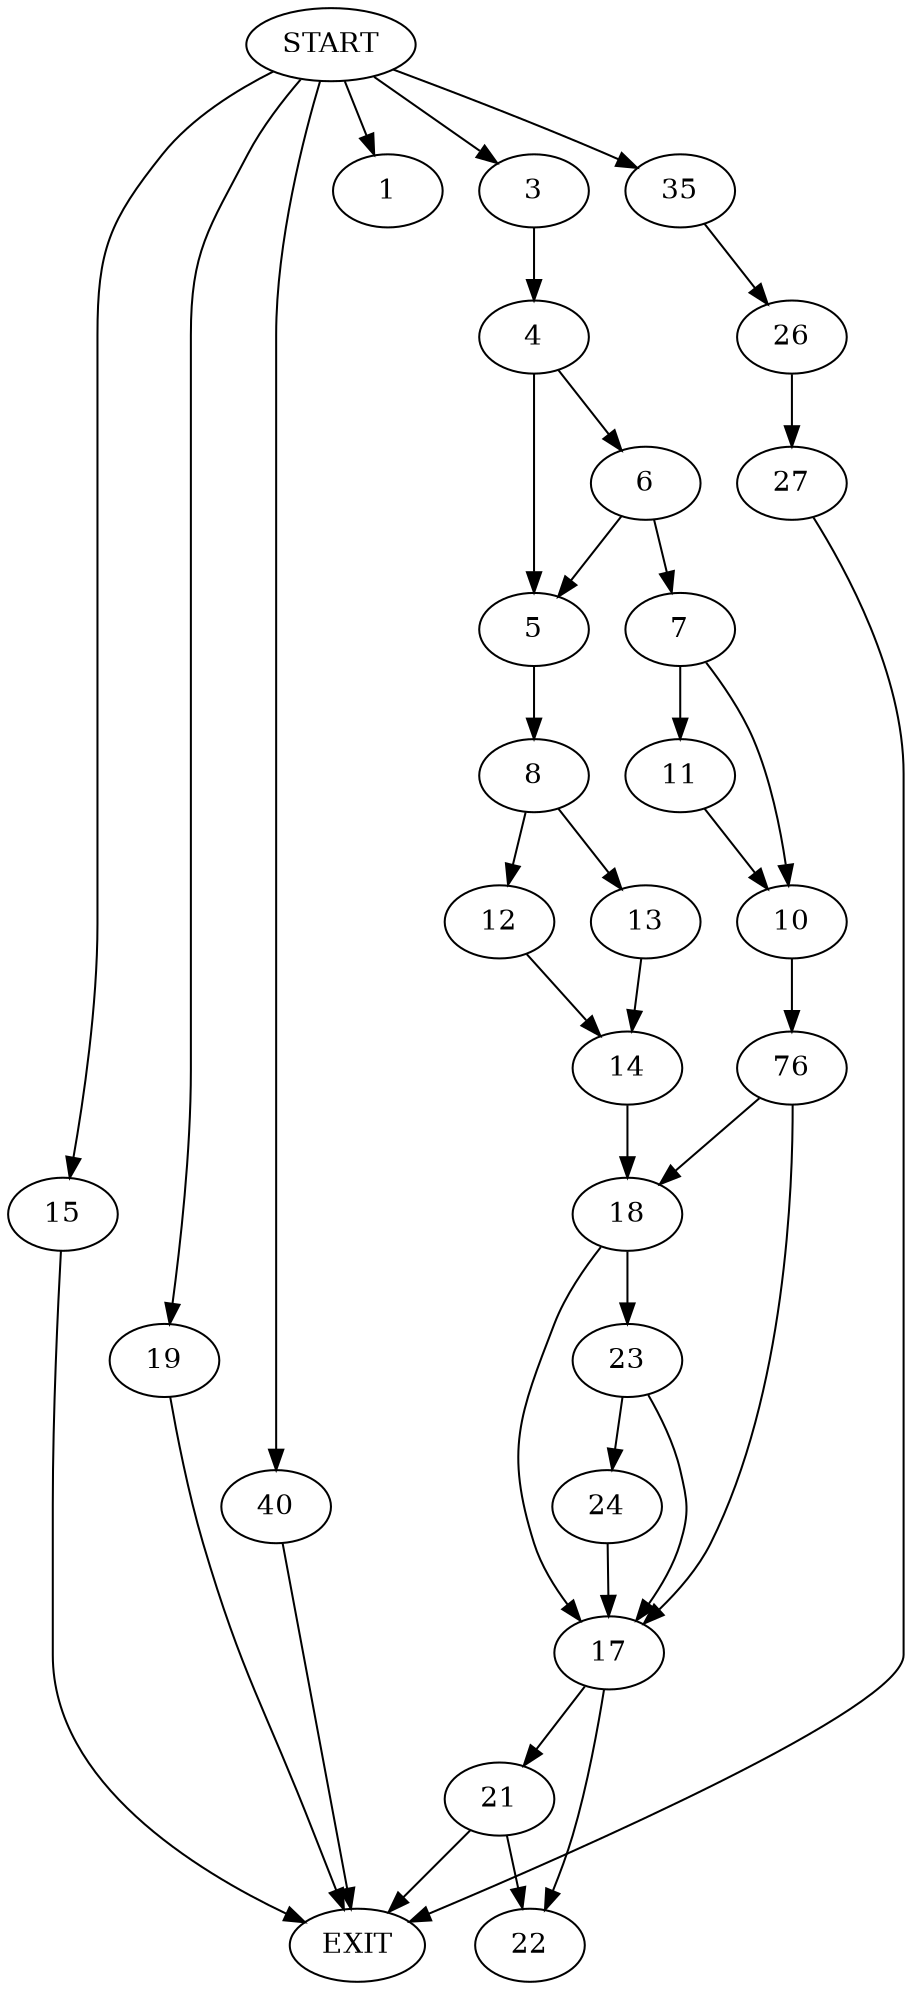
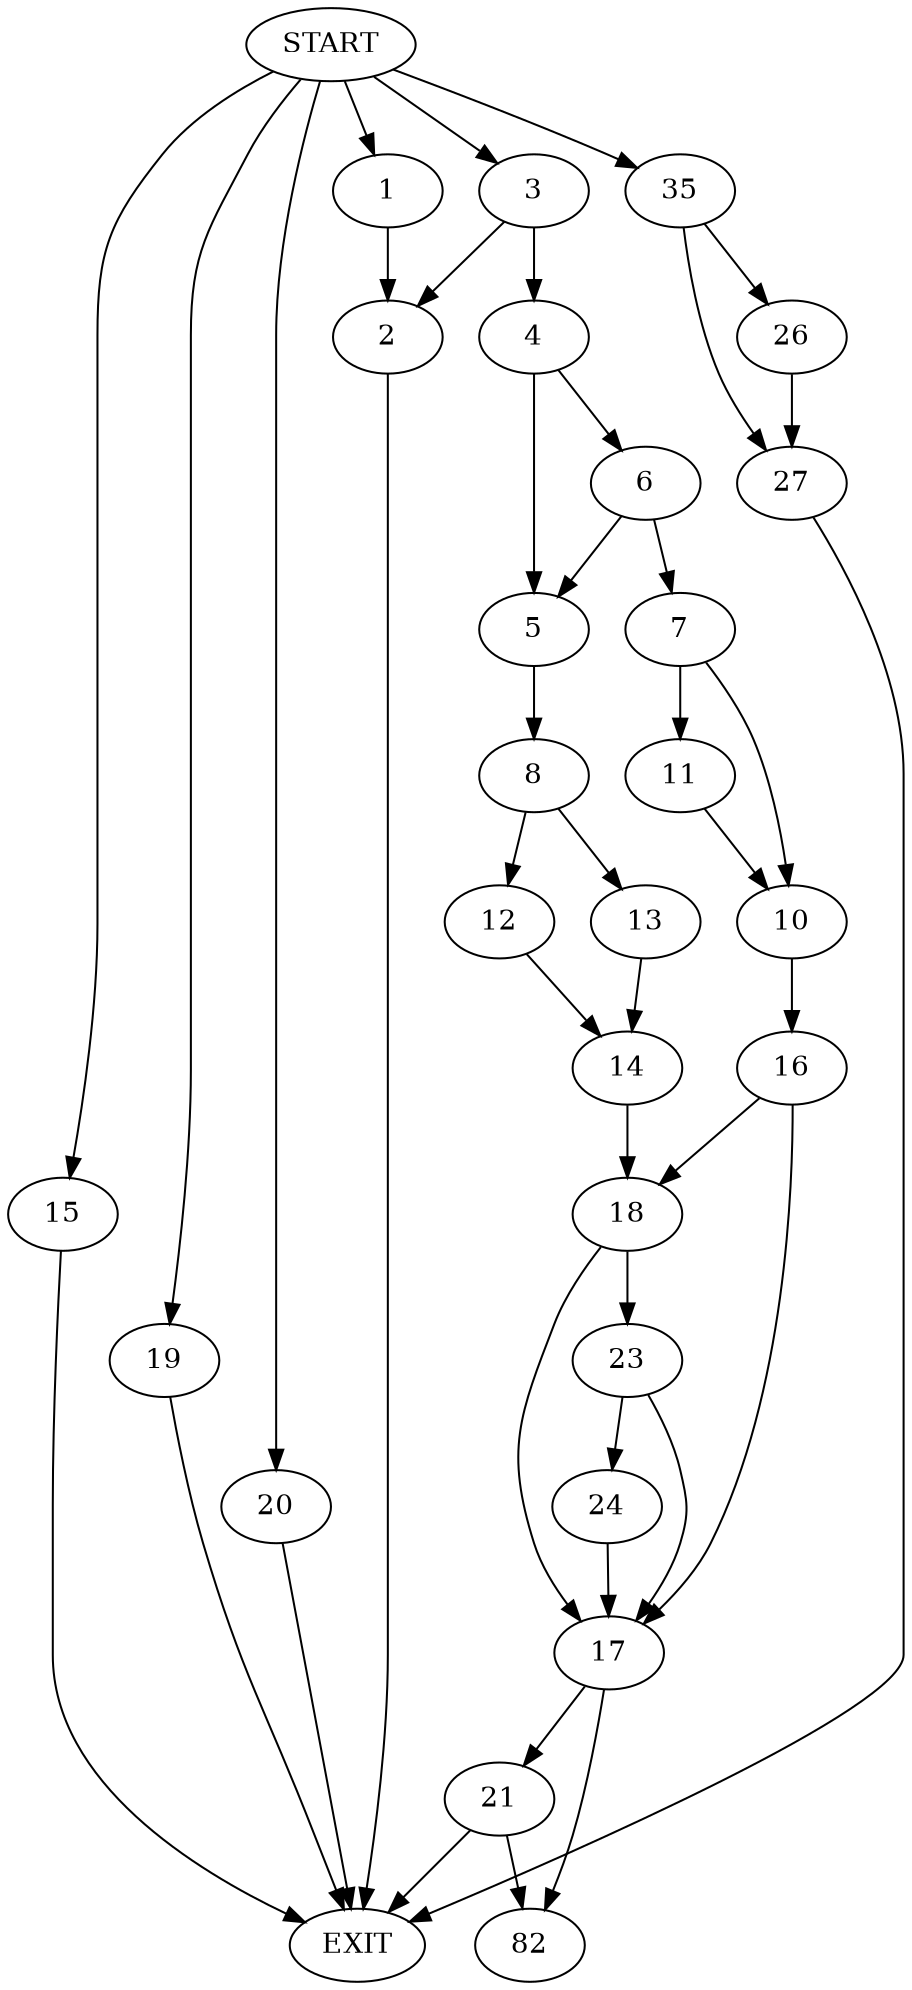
none -> (705, 335)
none -> (388, 337)
(792, 1068) -> (792, 1068)
(276, 1507) -> (276, 1507)
(530, 1945) -> (530, 1945)
